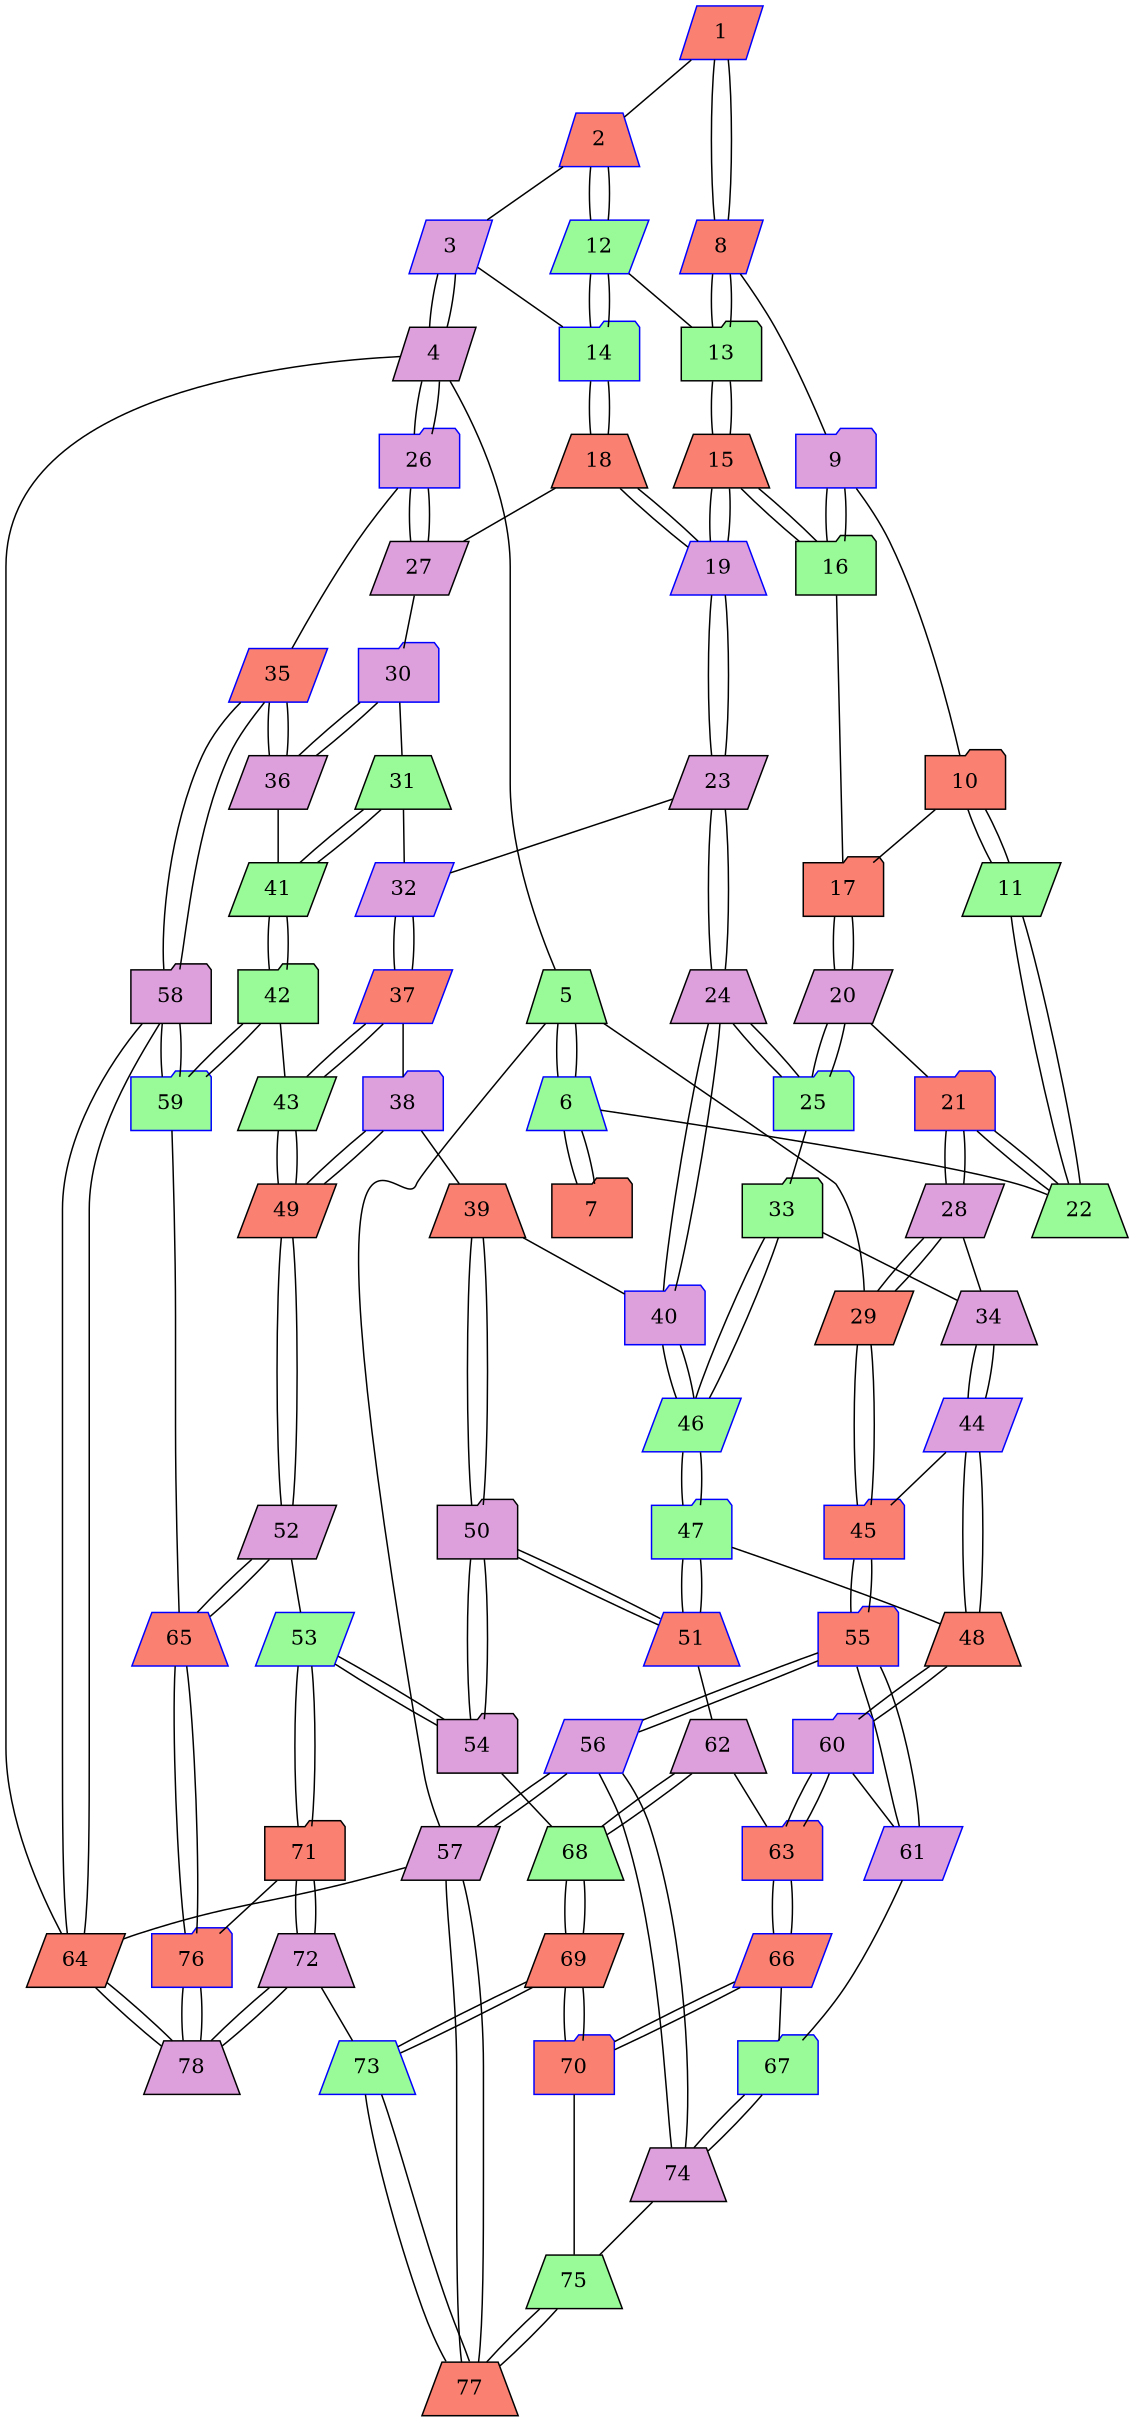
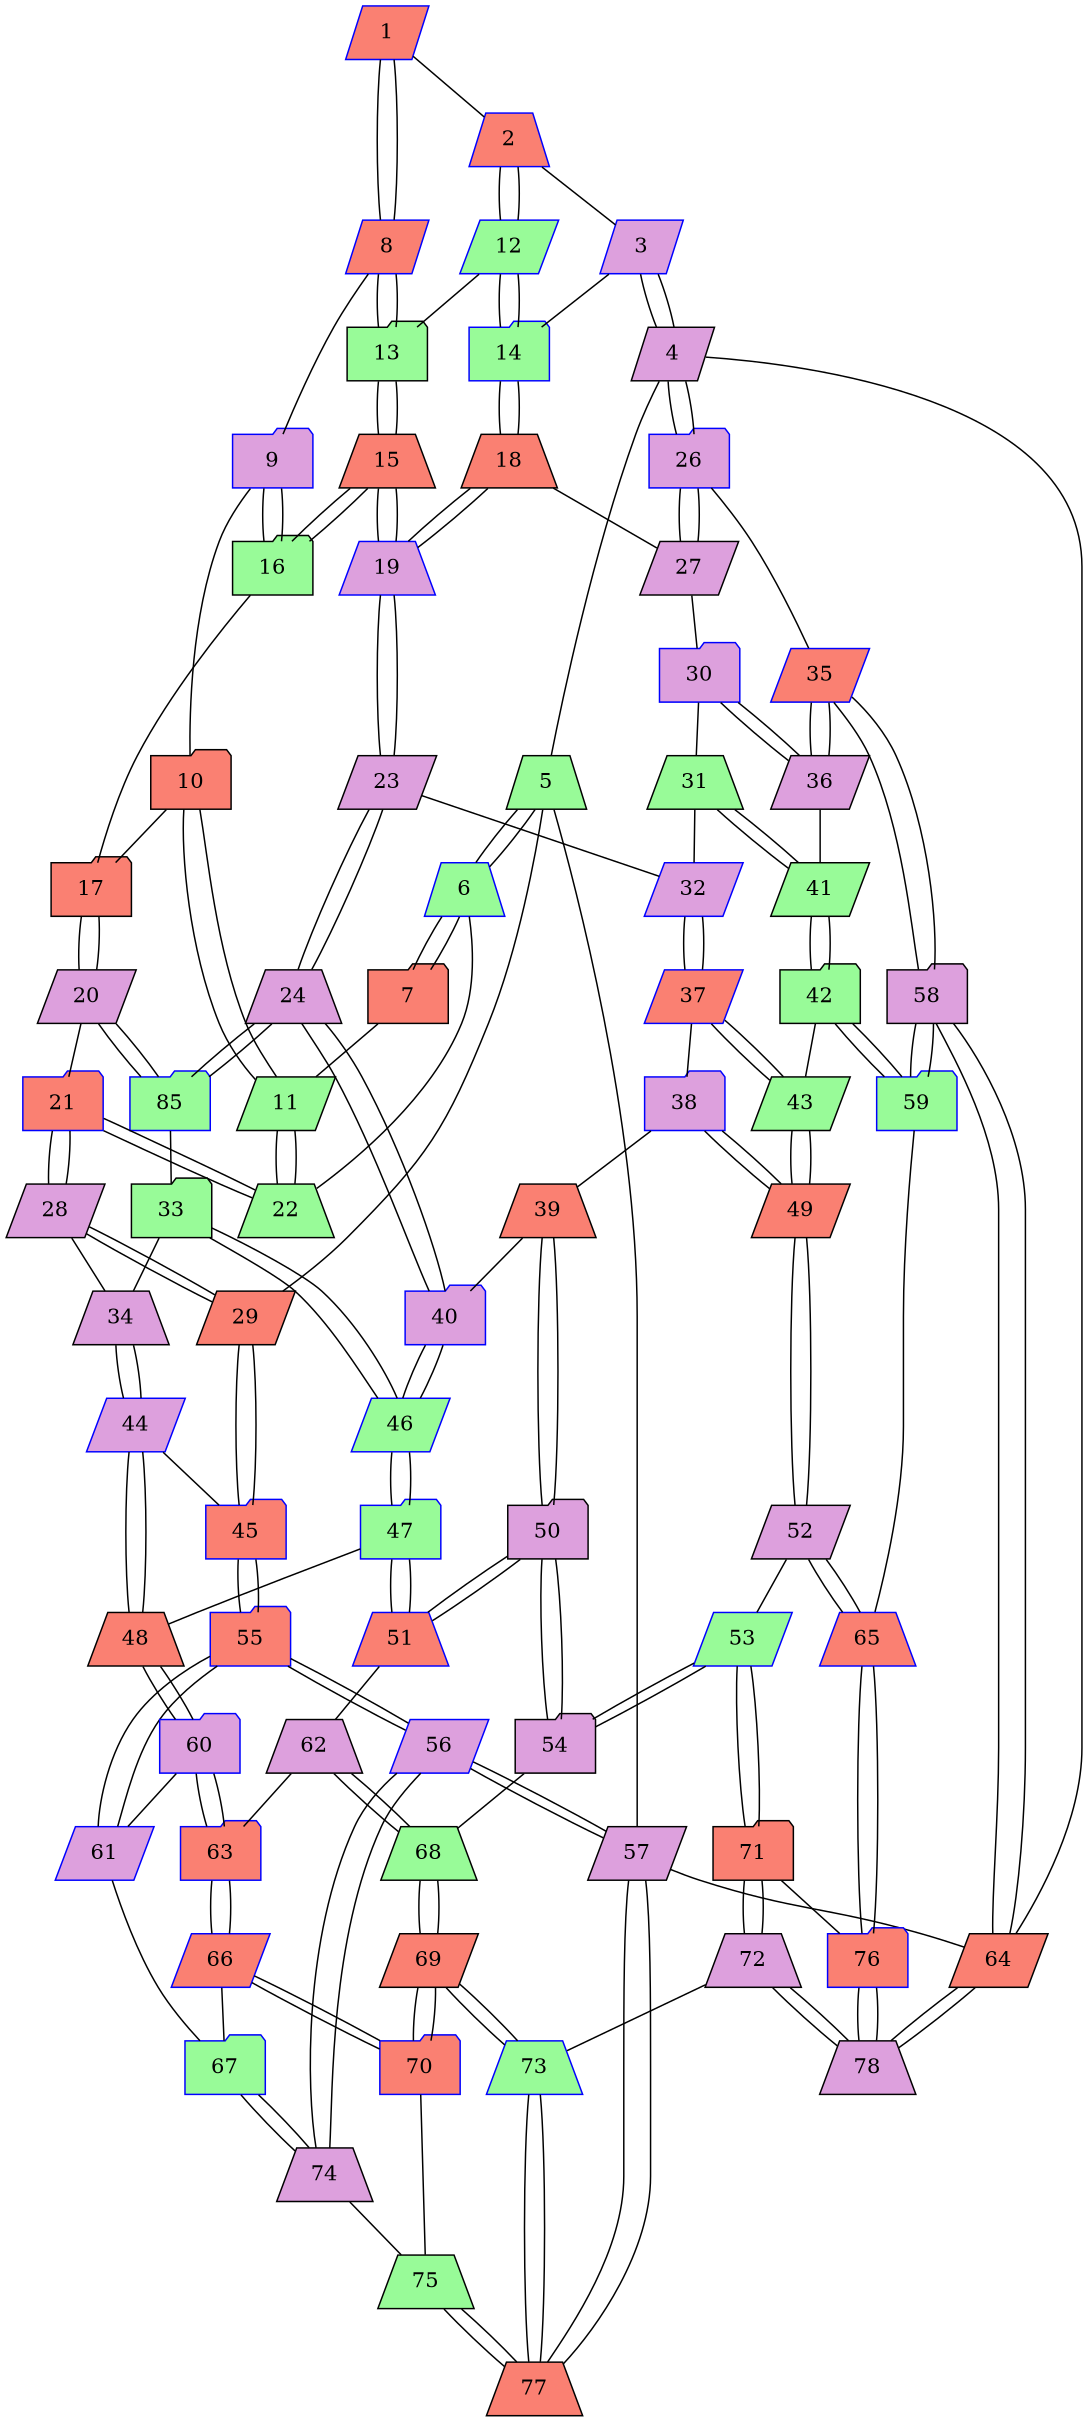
none -> (353, 1045)
(814, 1104) -> (170, 1104)
